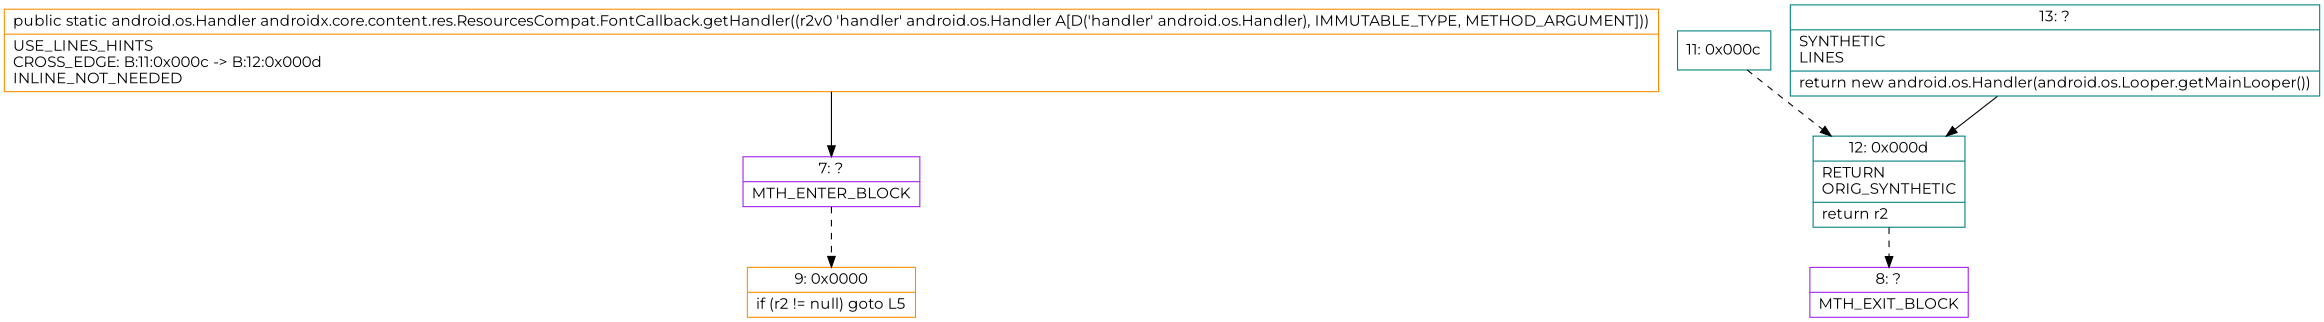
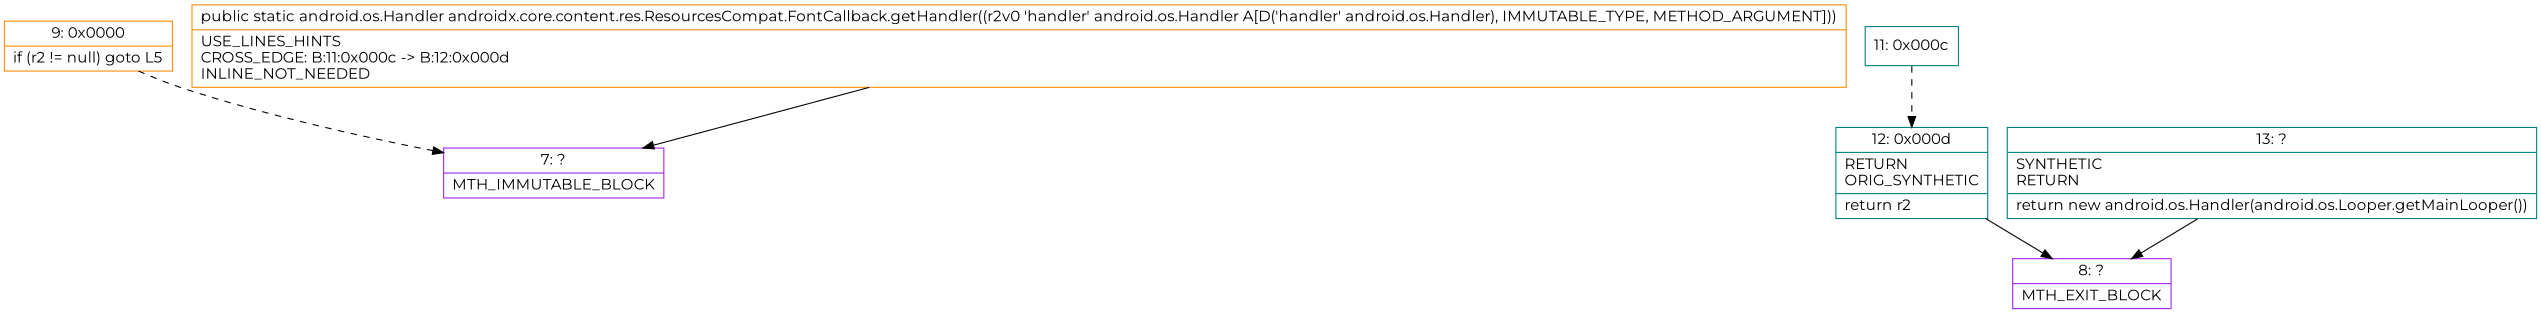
(1822, 58) -> (2048, 181)
(1976, 113) -> (2169, 236)
(831, 194) -> (554, 185)
(831, 231) -> (284, 117)
(1889, 242) -> (2014, 236)
